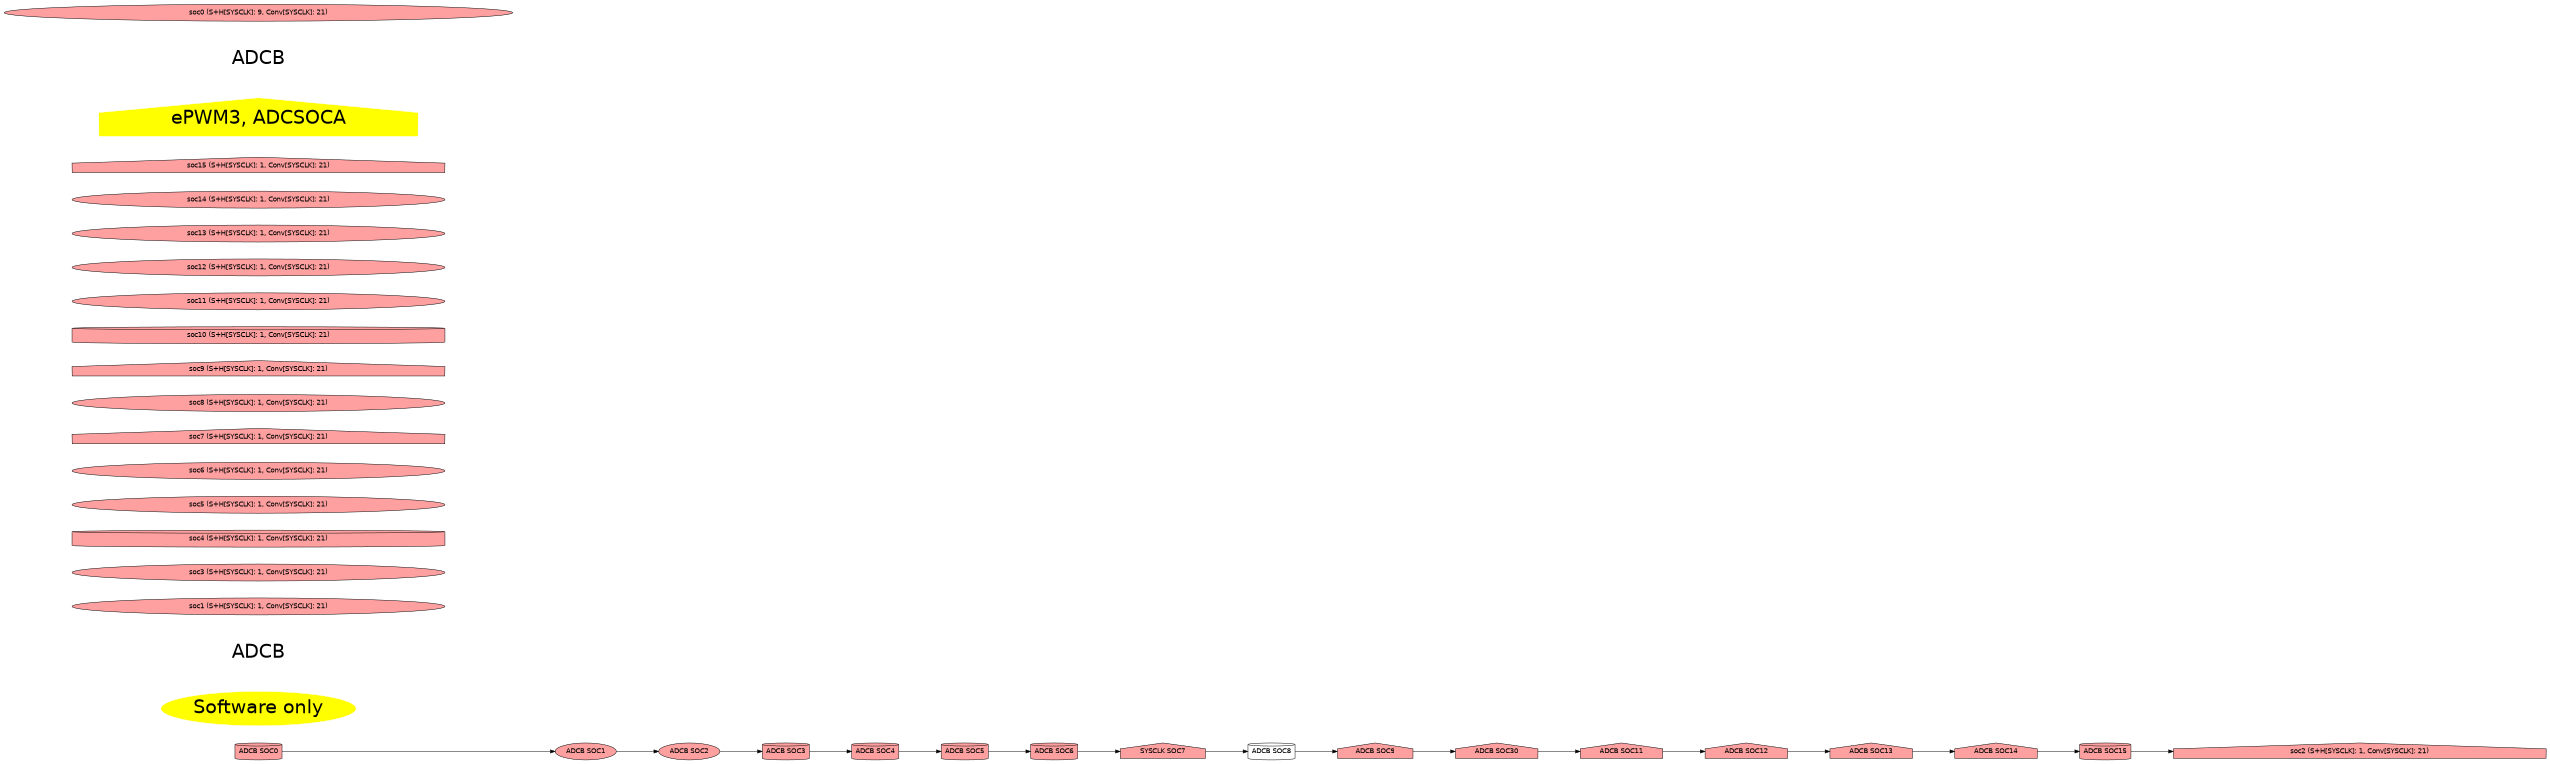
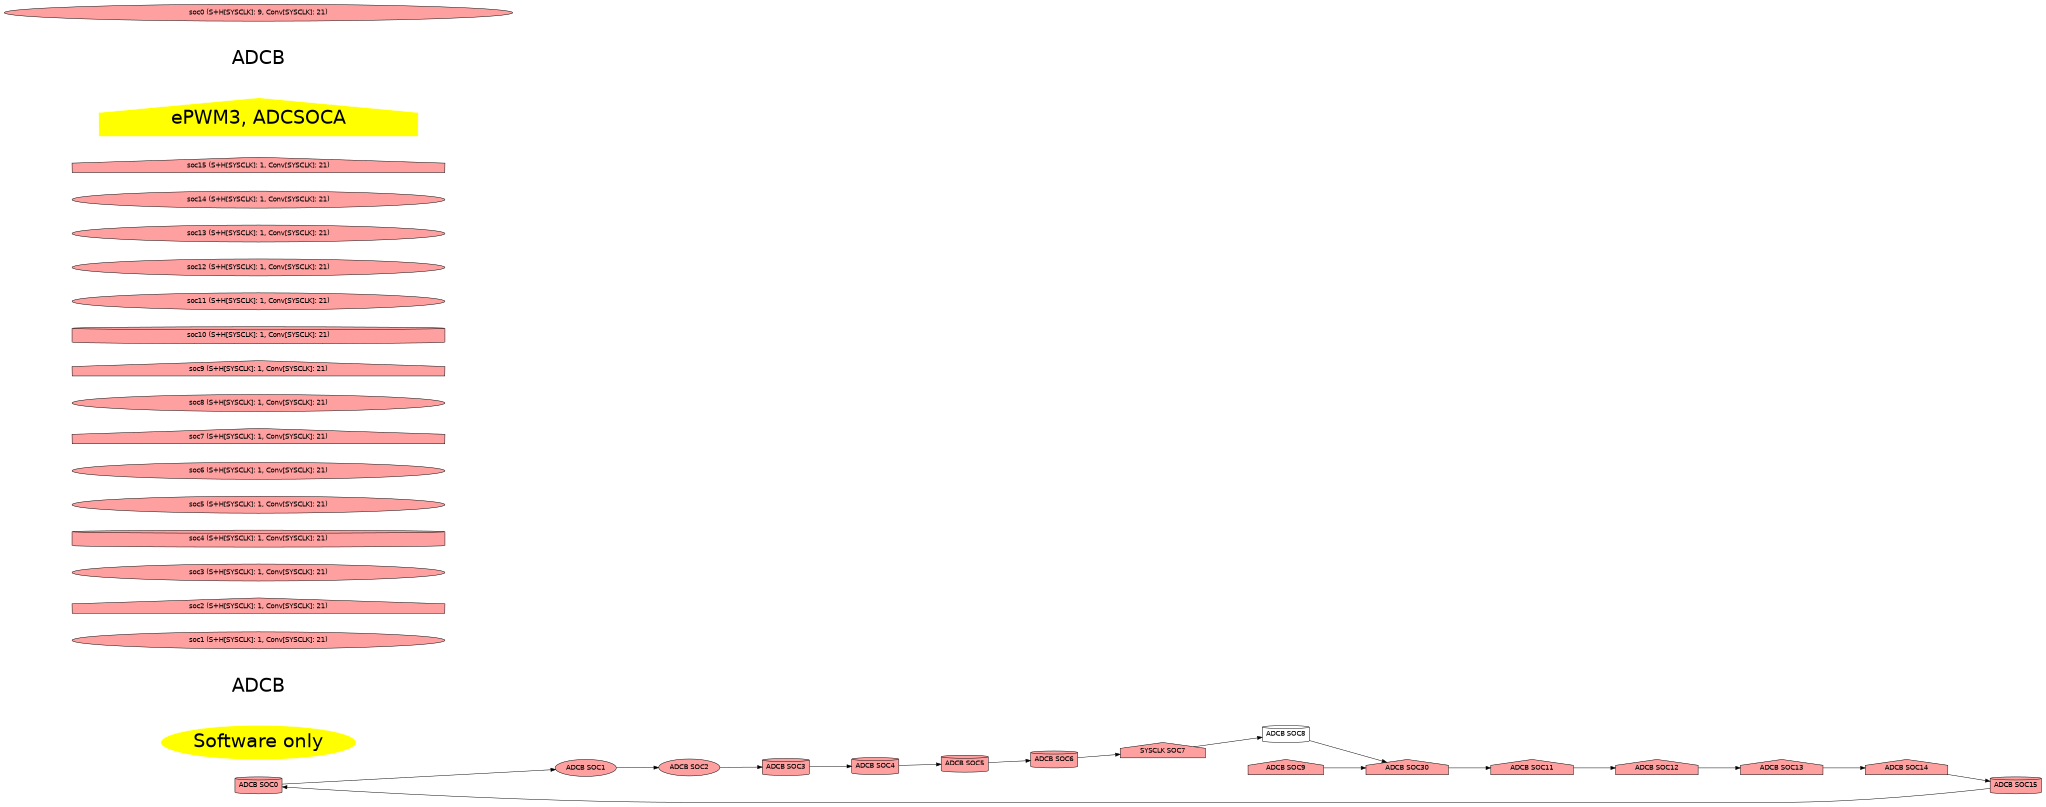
(1314, 751) -> (1346, 751)
(2150, 751) -> (1139, 802)
